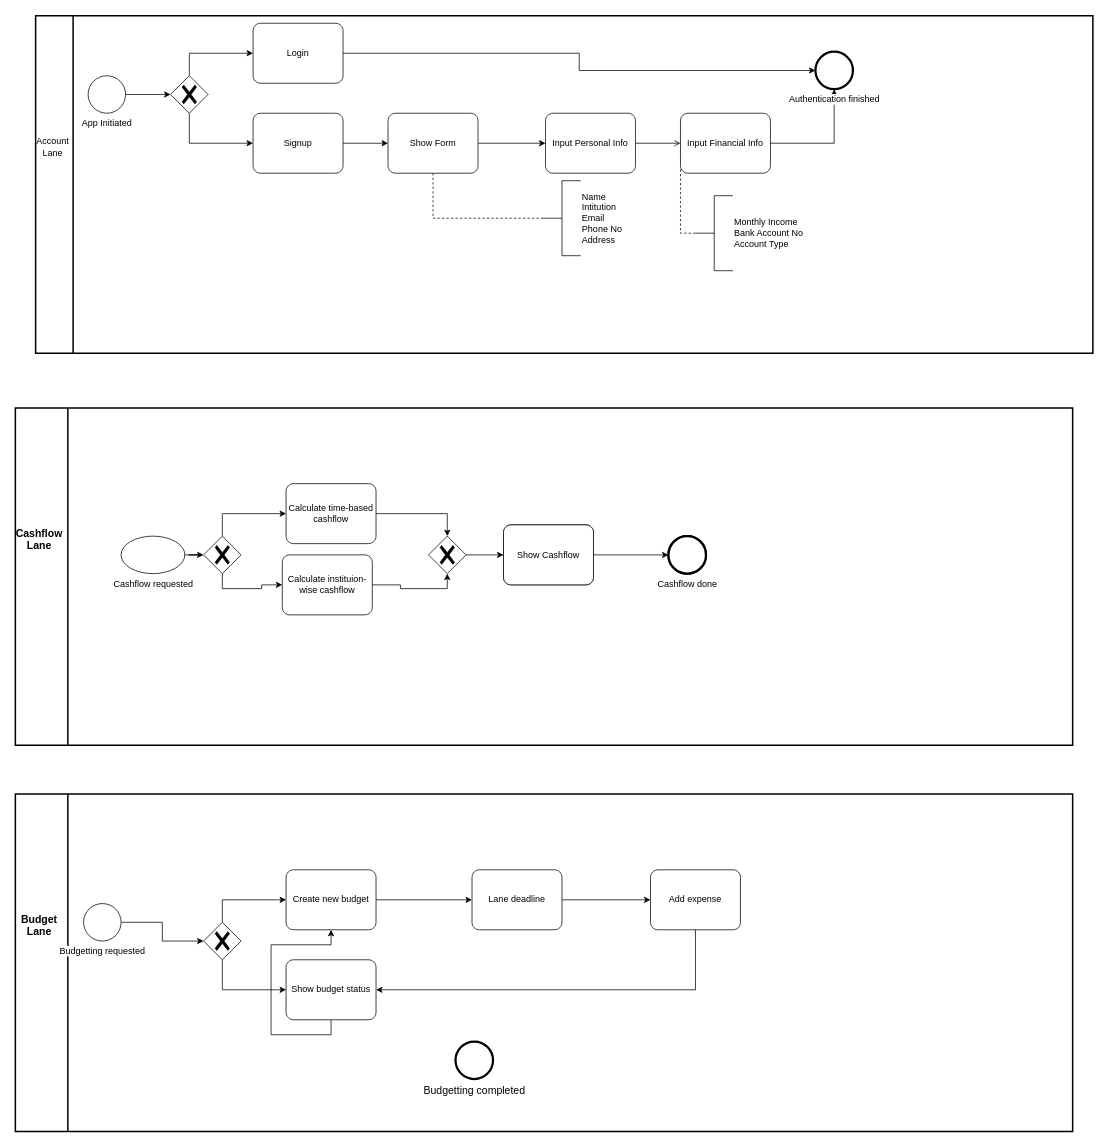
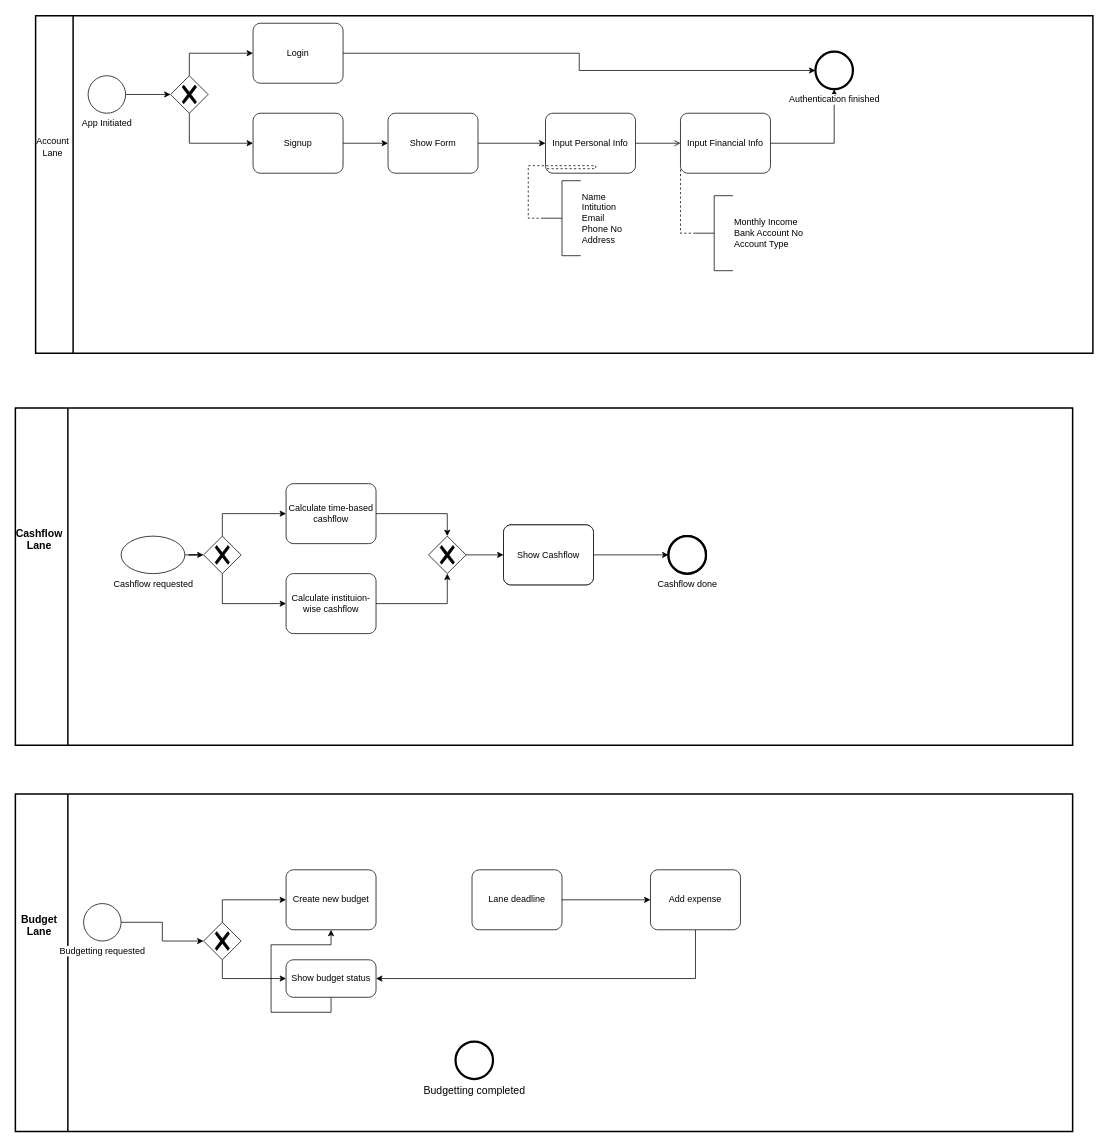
(457, 218) -> (561, 165)
(327, 585) -> (331, 603)
(421, 900) -> none
(331, 990) -> (331, 978)
